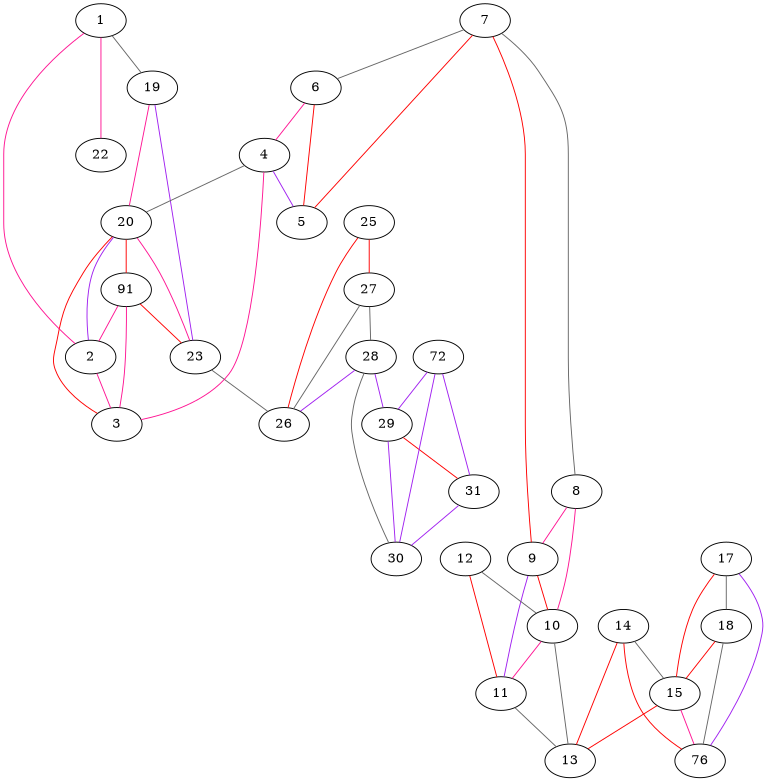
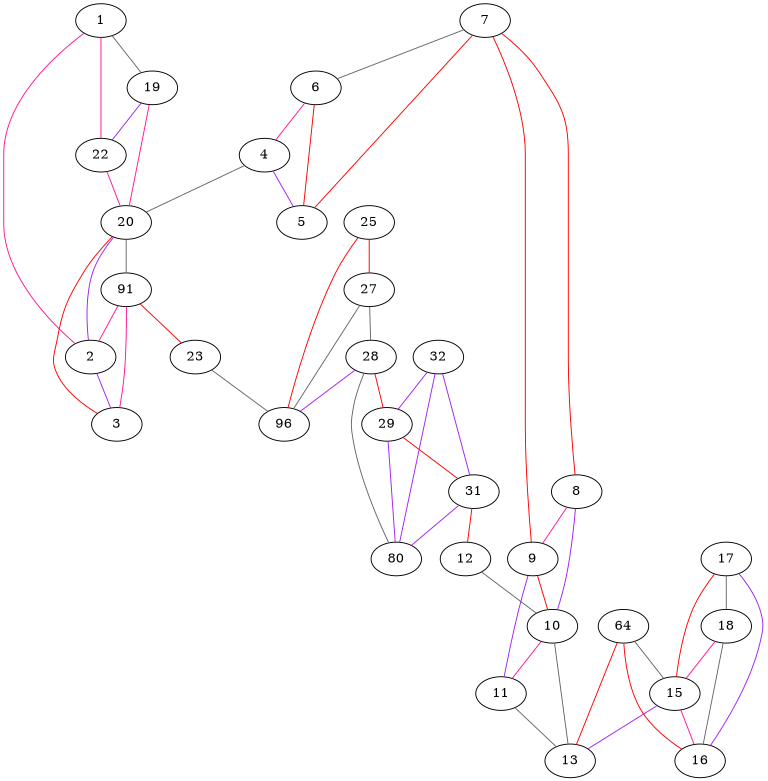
(174, 223) -> (127, 122)
(568, 243) -> (568, 243)
(126, 256) -> (126, 256)
(167, 287) -> (114, 189)
(247, 325) -> none
(438, 357) -> (438, 357)
(104, 391) -> (104, 391)
(379, 391) -> (379, 391)
(284, 424) -> (284, 424)
(396, 559) -> (396, 559)
(569, 560) -> (569, 560)
(483, 626) -> (470, 525)
(623, 626) -> (623, 626)
(701, 660) -> (701, 660)
(623, 727) -> (623, 727)
(700, 761) -> (700, 761)
